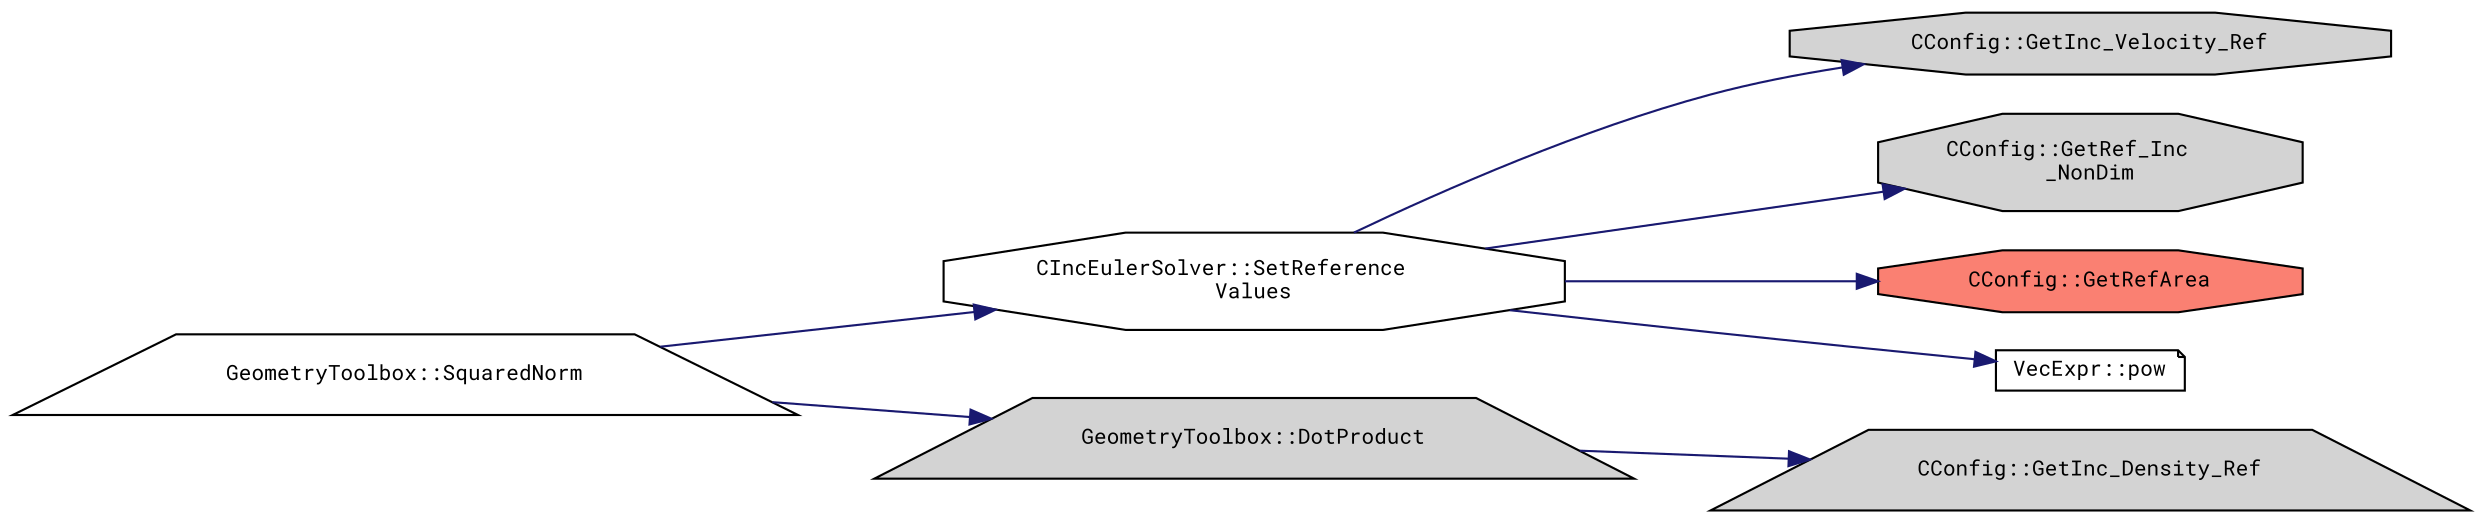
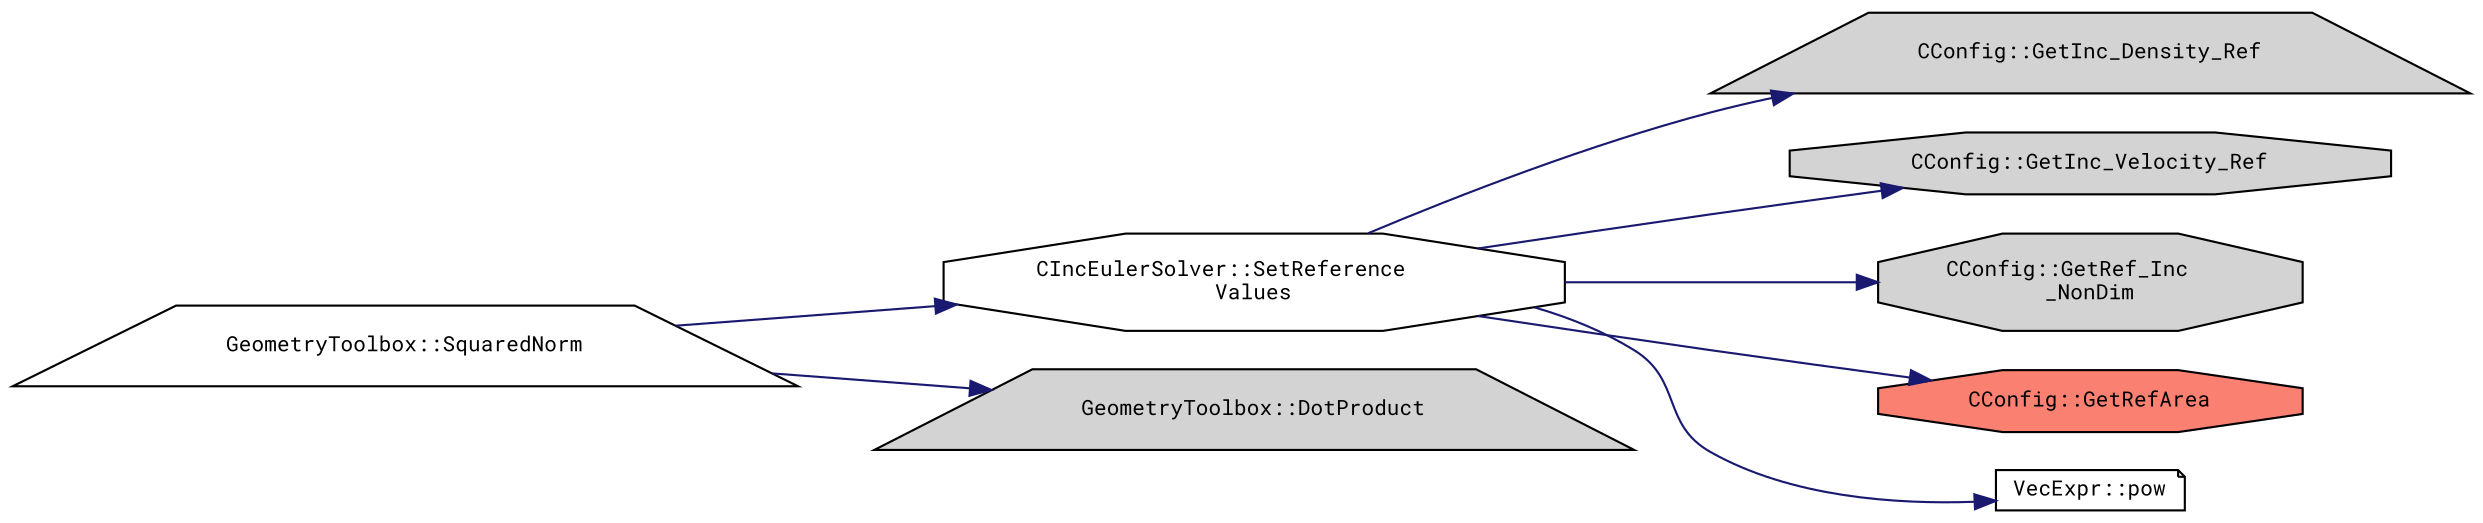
(1684, 455) -> (1567, 157)
